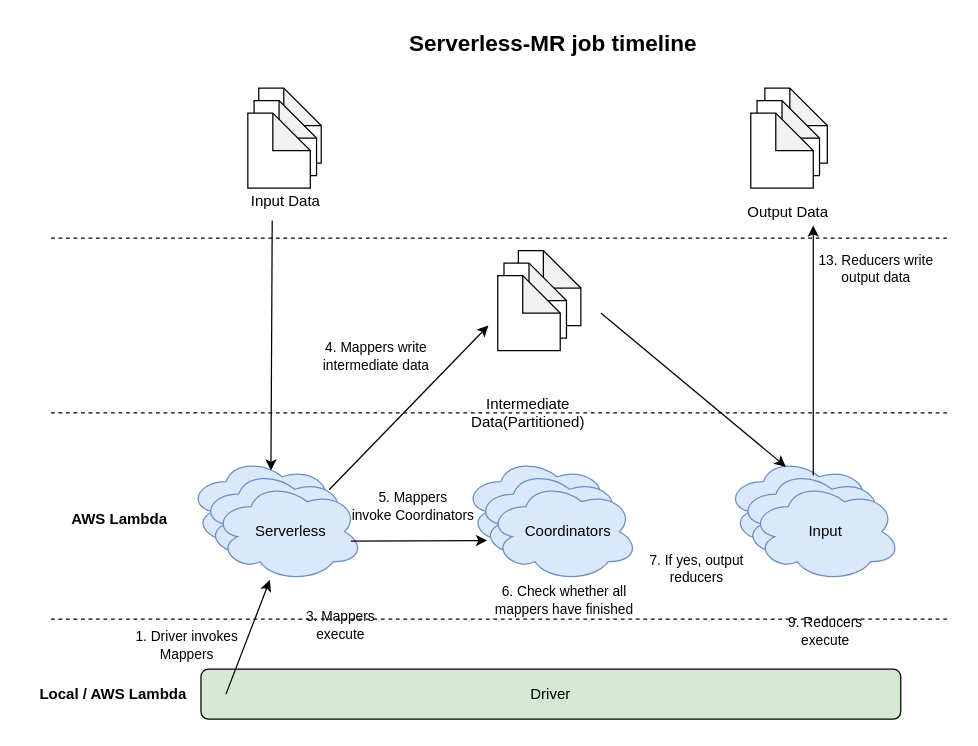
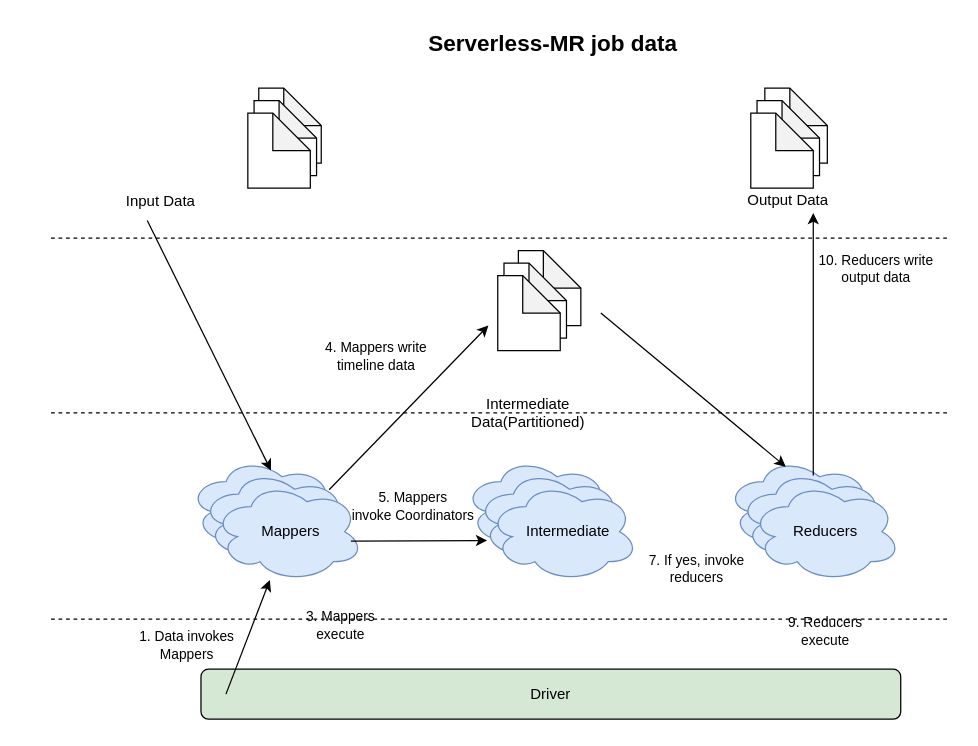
(553, 44) -> (553, 44)
(285, 202) -> (160, 202)
(788, 213) -> (788, 201)
(876, 269) -> (876, 269)
(376, 357) -> (376, 357)
(119, 519) -> none
(291, 532) -> (291, 532)
(568, 532) -> (568, 532)
(826, 532) -> (826, 532)
(697, 569) -> (697, 569)
(564, 601) -> none
(187, 646) -> (187, 646)
(113, 694) -> none
